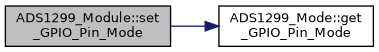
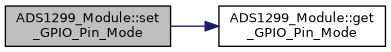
(296, 26) -> (302, 26)
